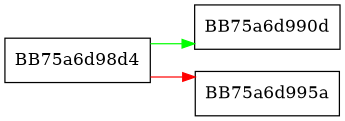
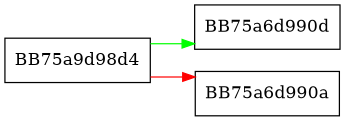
(78, 60) -> (78, 60)
(267, 94) -> (267, 94)
